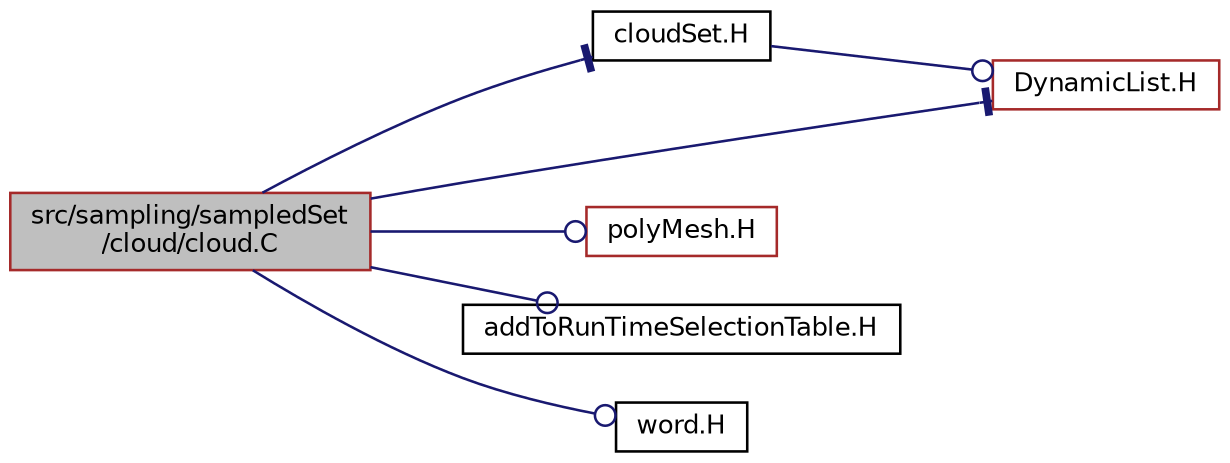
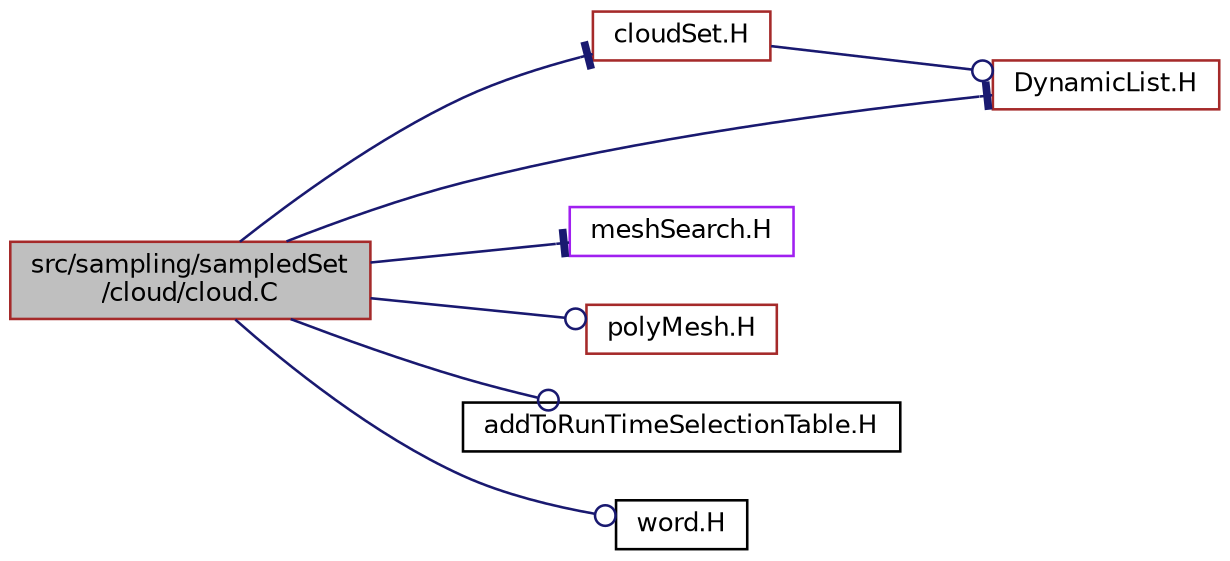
(682, 36) -> (682, 36)
none -> (682, 231)
